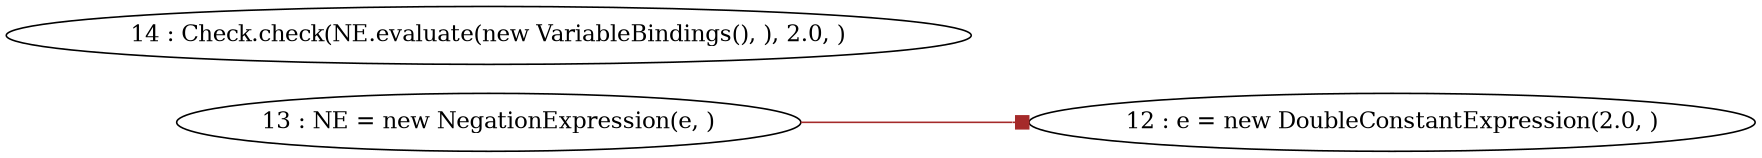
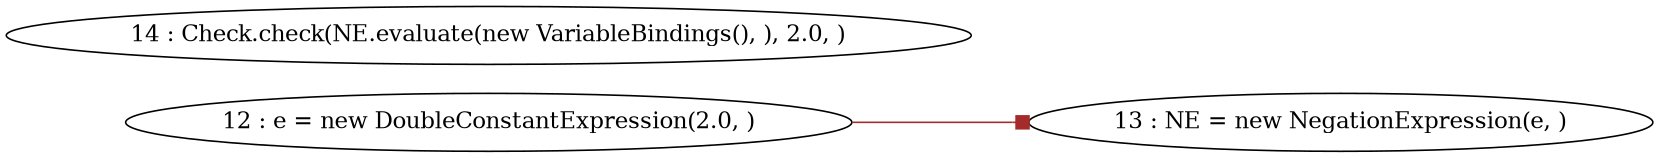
(906, 122) -> (932, 122)
